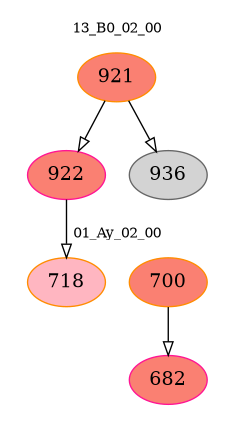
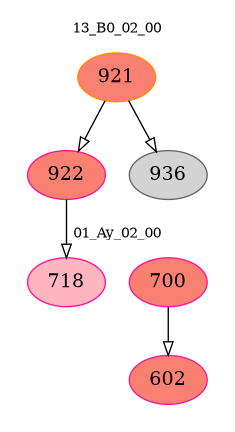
(66, 282) -> (66, 282)
(168, 282) -> (168, 282)
(168, 380) -> (168, 380)
